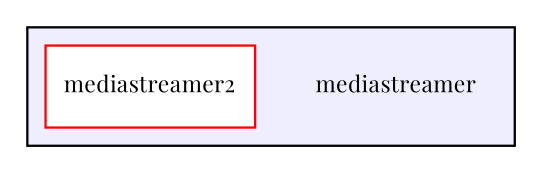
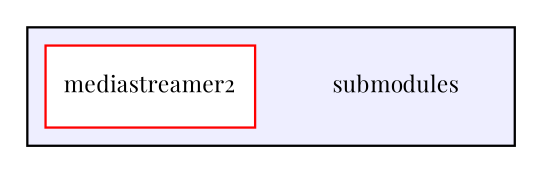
(396, 87) -> (396, 87)
